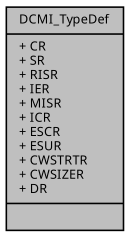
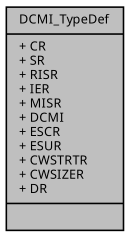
(36, 118) -> (42, 118)
